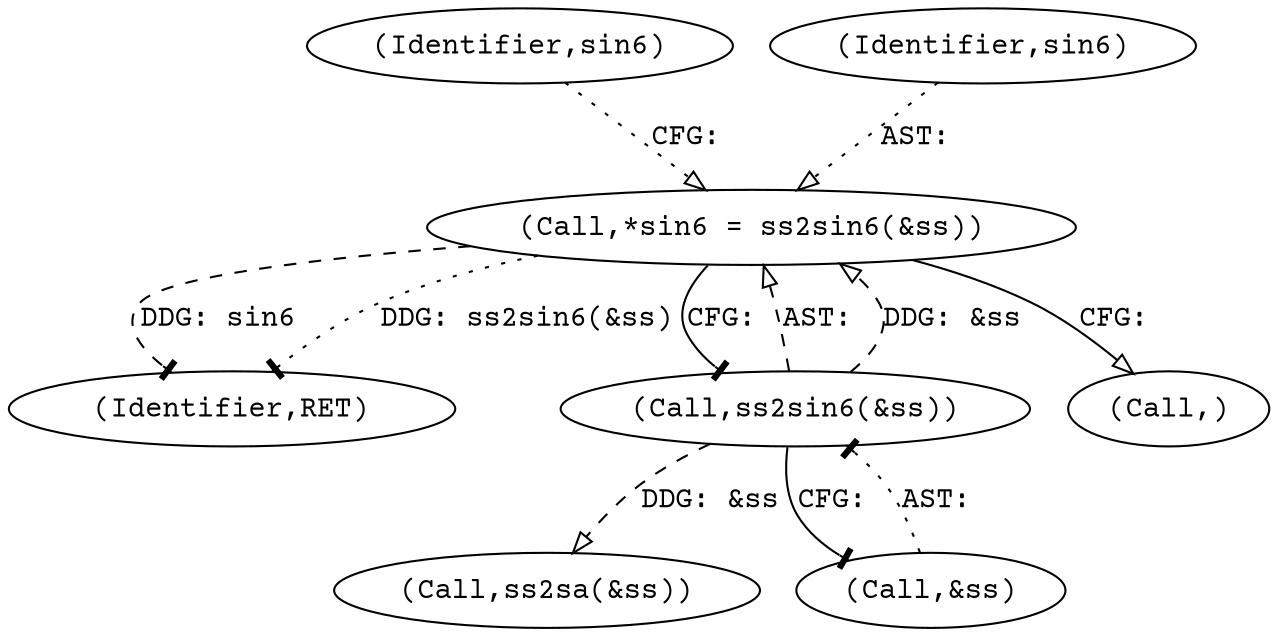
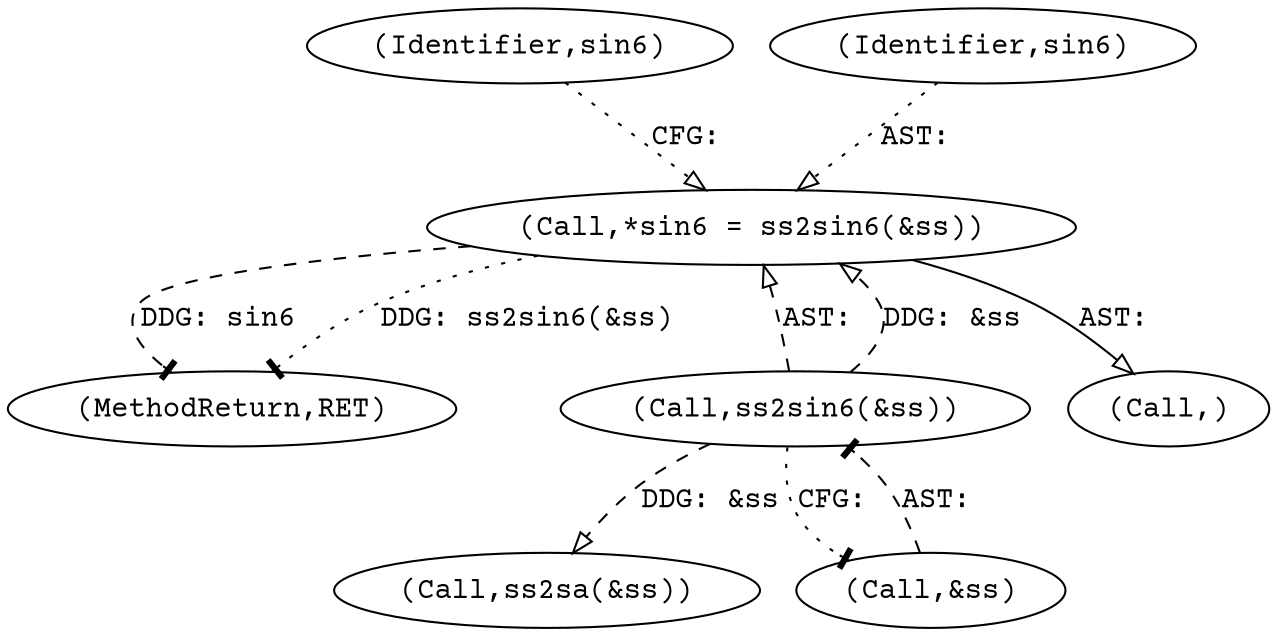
(682, 318) -> none
(1123, 318) -> (1123, 318)
(232, 409) -> (232, 409)
(894, 498) -> (894, 498)
(795, 510) -> (795, 510)
